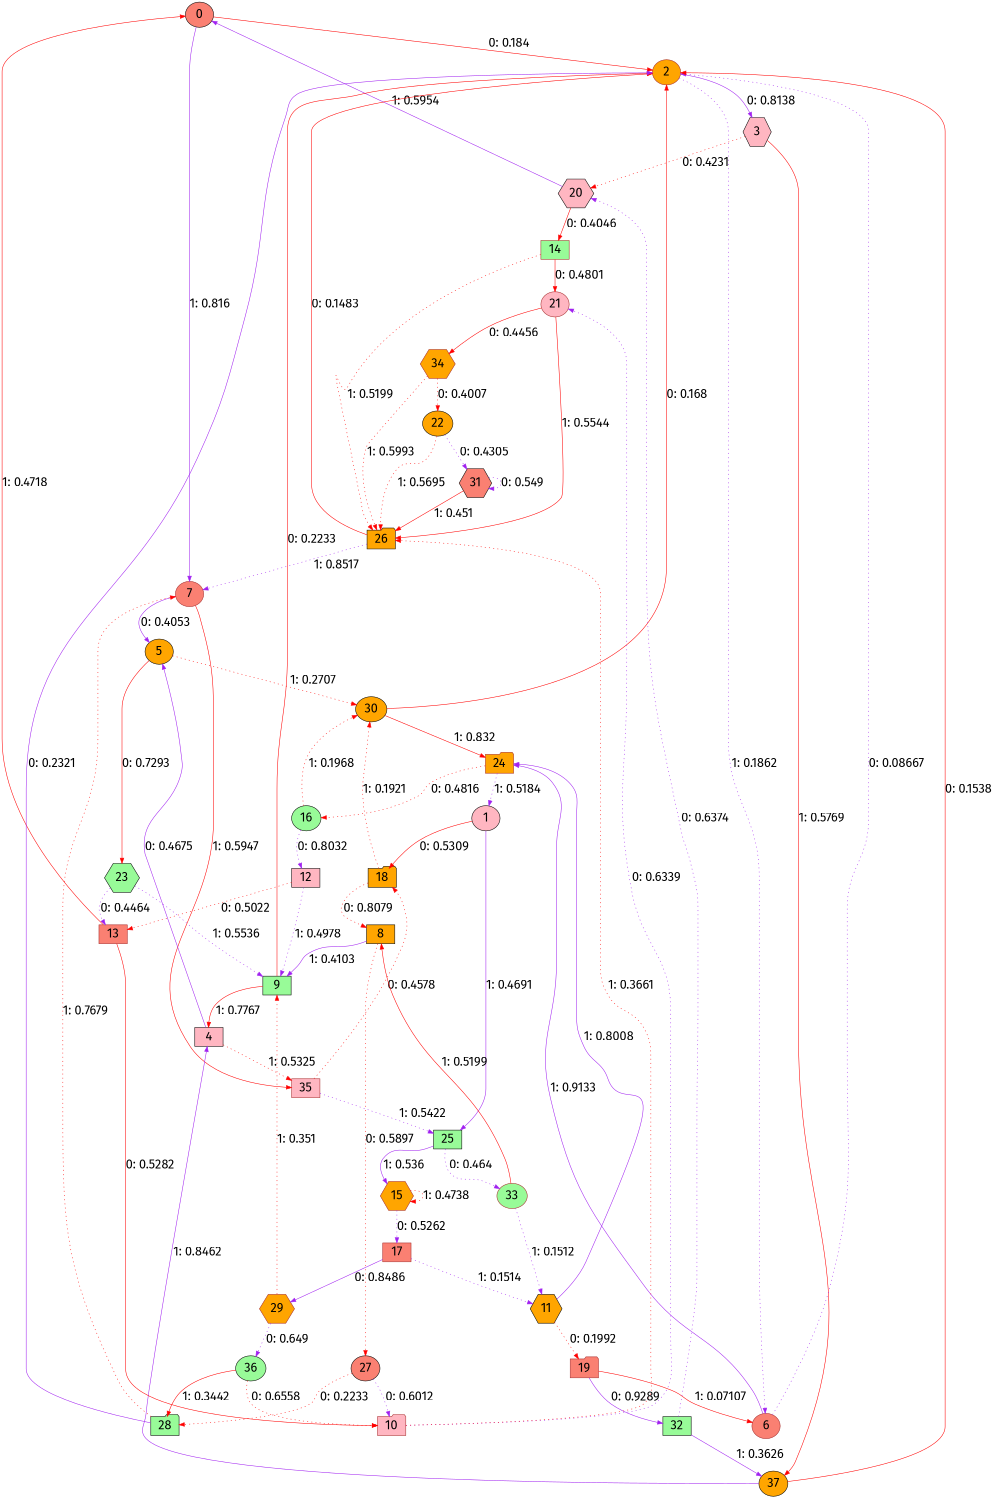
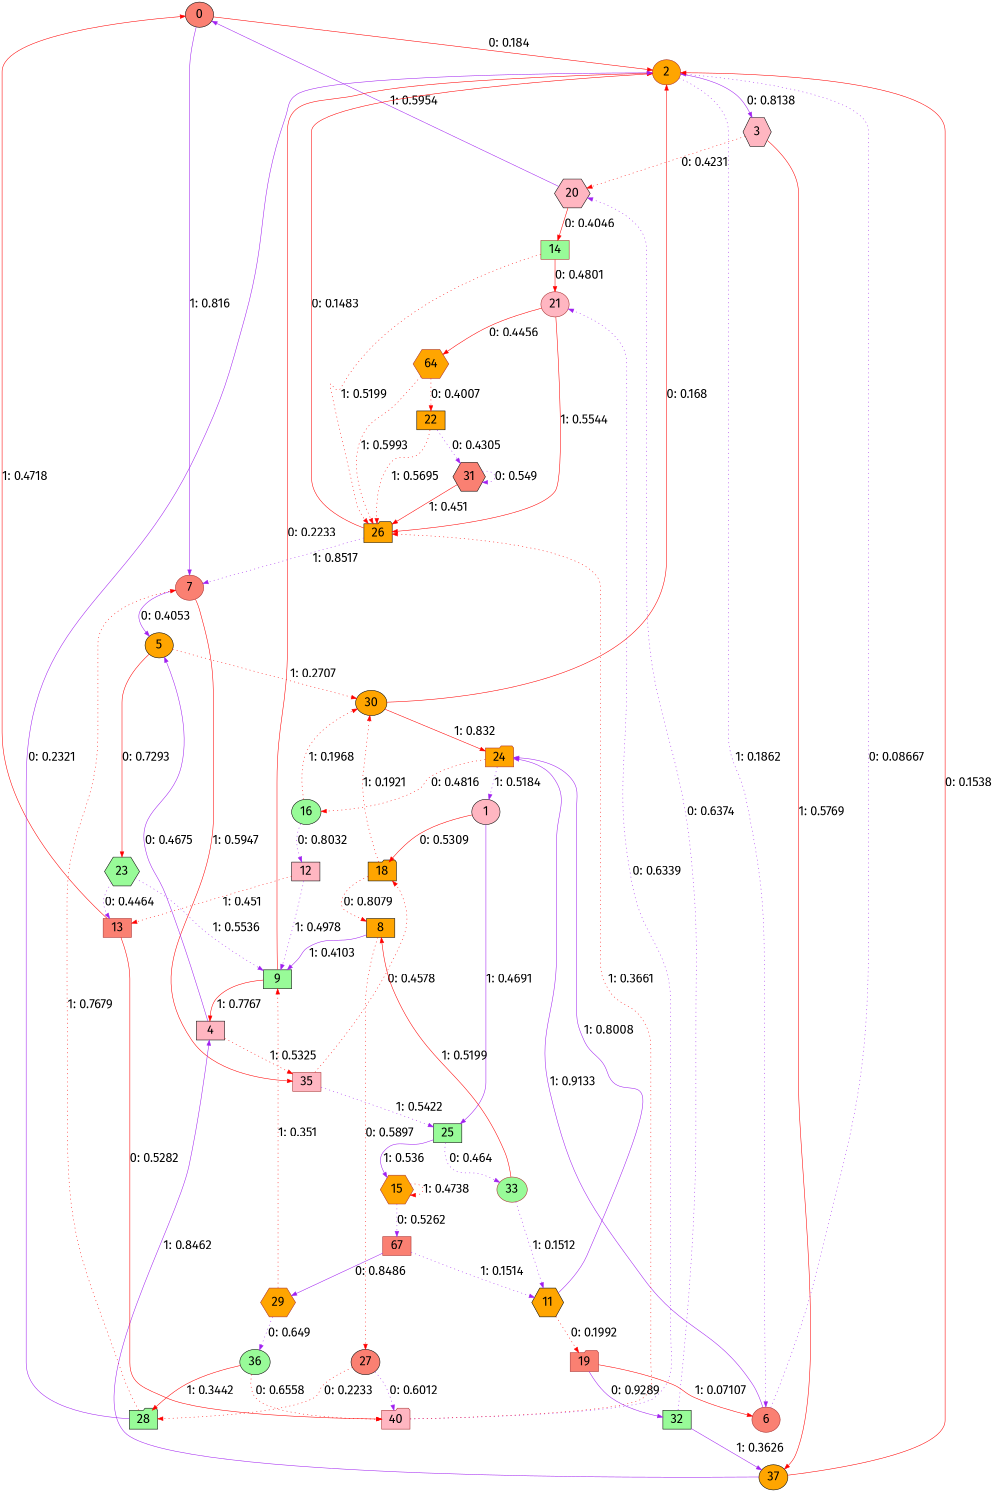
(438, 364) -> (431, 364)
(438, 424) -> (431, 420)
(250, 909) -> (248, 902)
(397, 1252) -> (397, 1246)
(392, 1426) -> (396, 1420)
